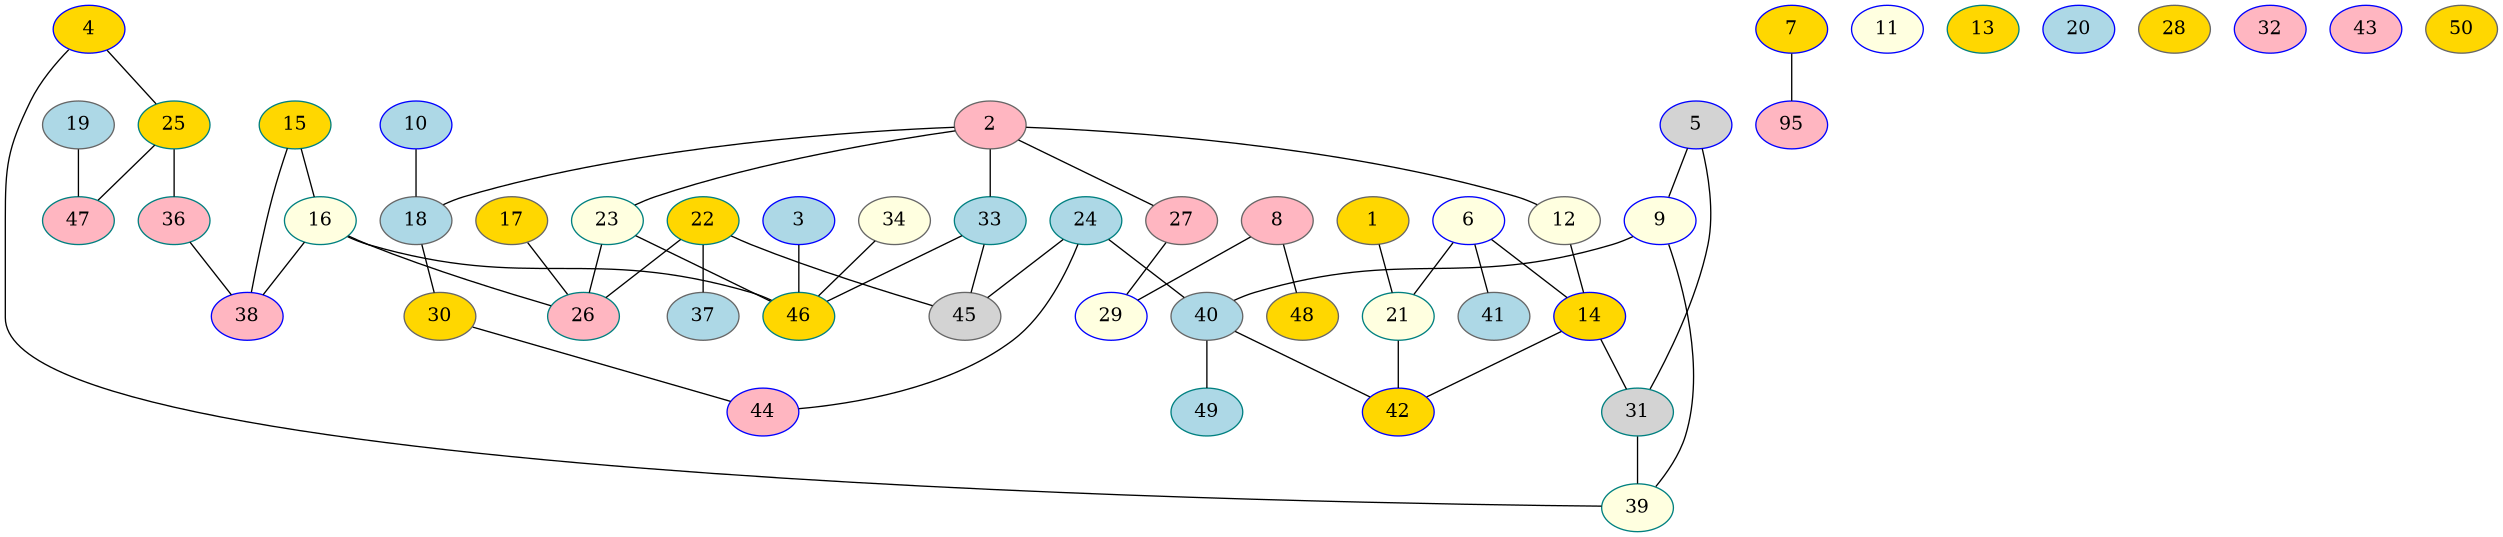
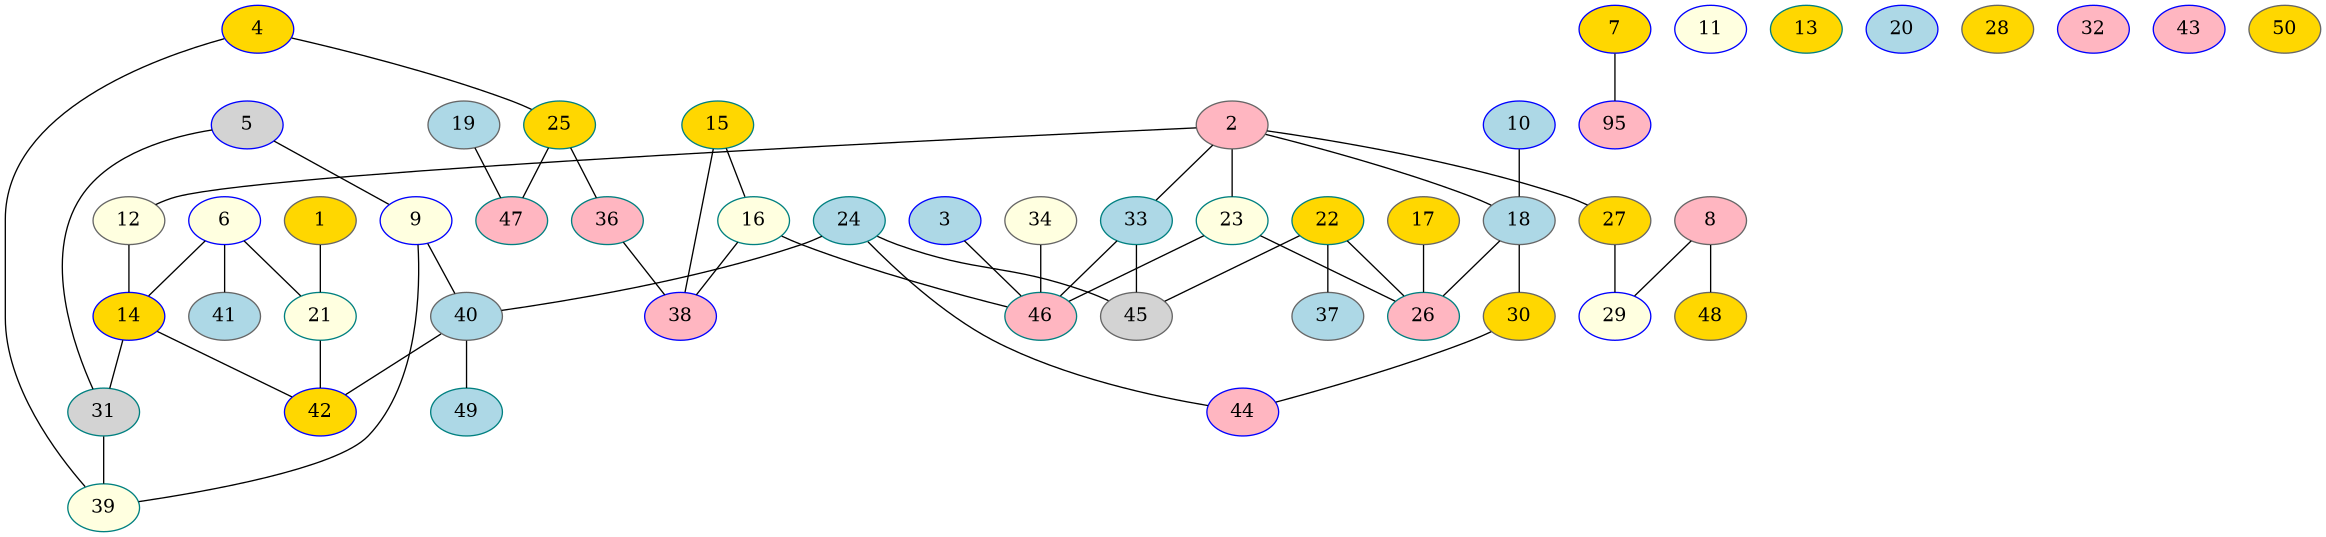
(1182, 221) -> (1615, 221)
(449, 274) -> (1472, 268)
(799, 316) -> (1041, 316)
